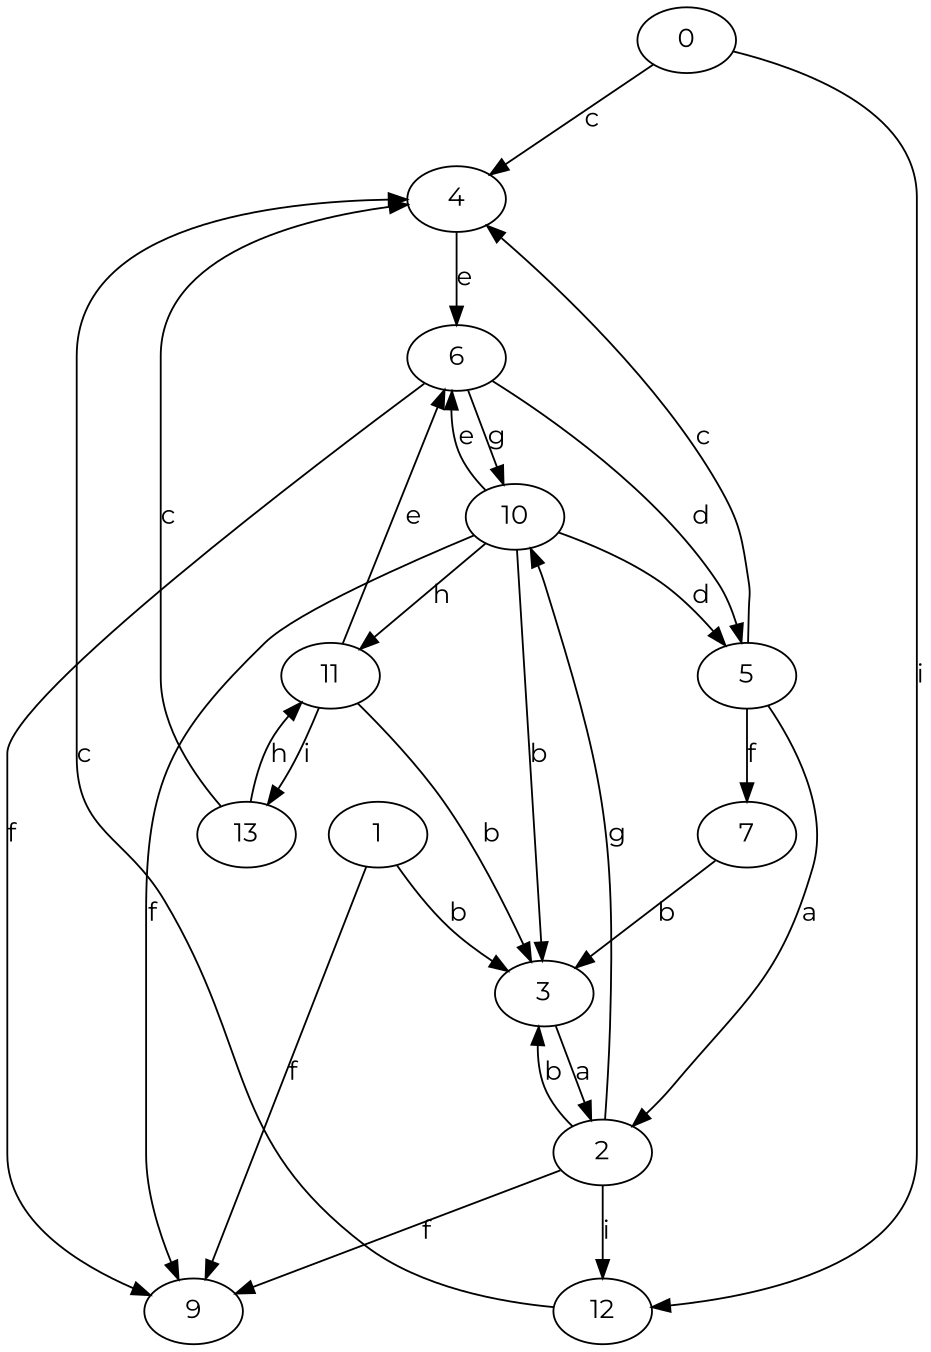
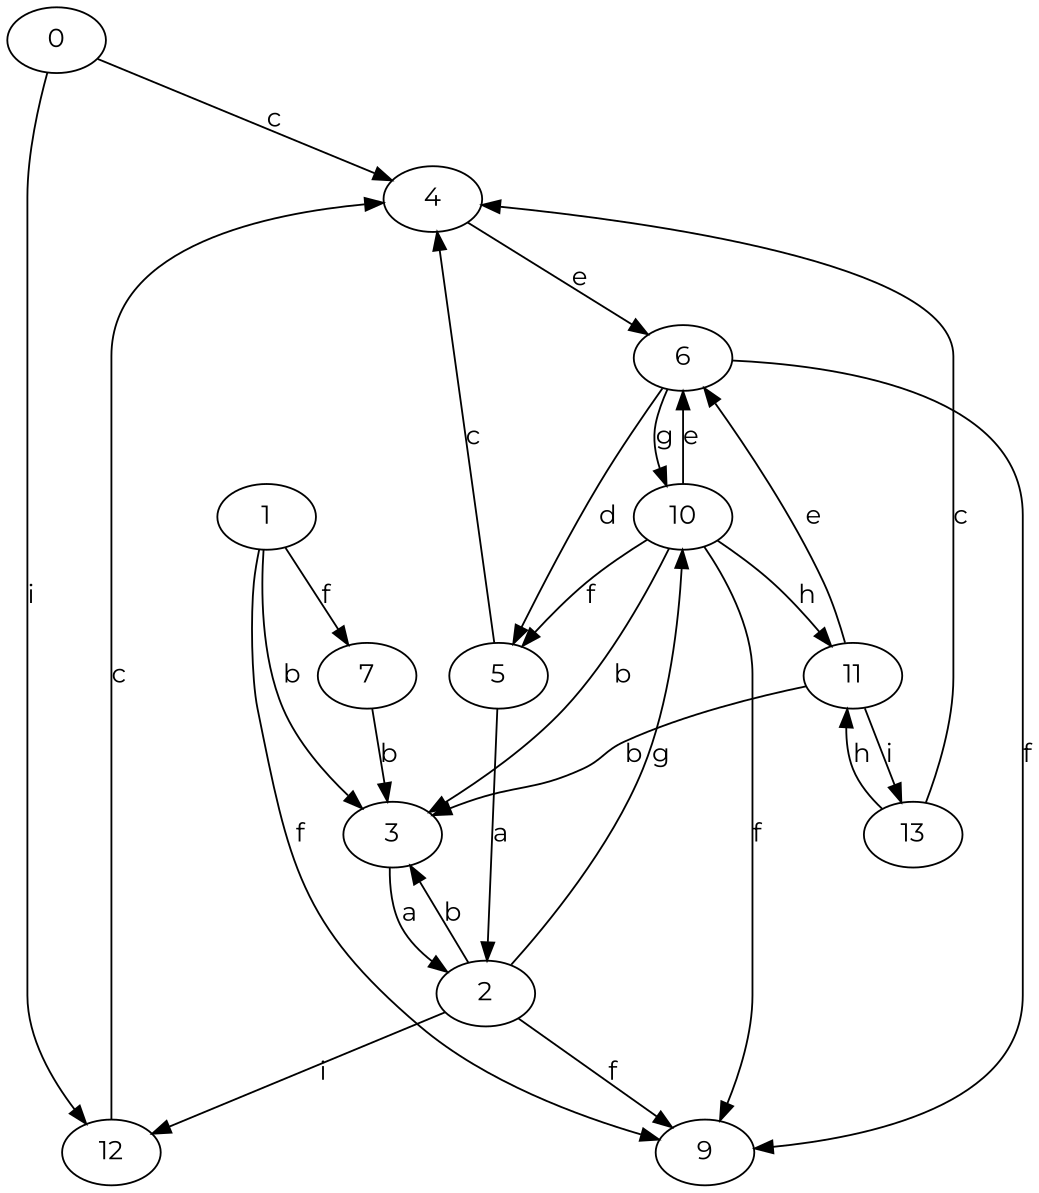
(701, 596) -> (591, 596)
(747, 746) -> (312, 589)
